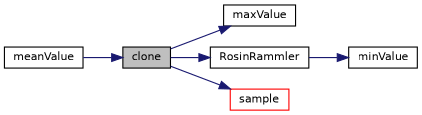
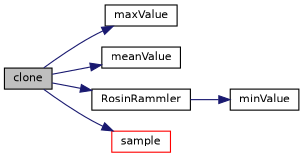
(97, 58) -> (71, 71)
